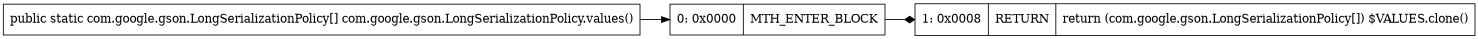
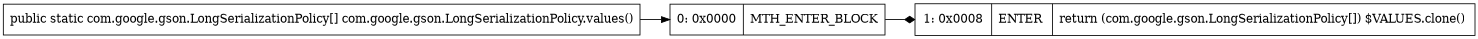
(1022, 19) -> (1020, 19)
